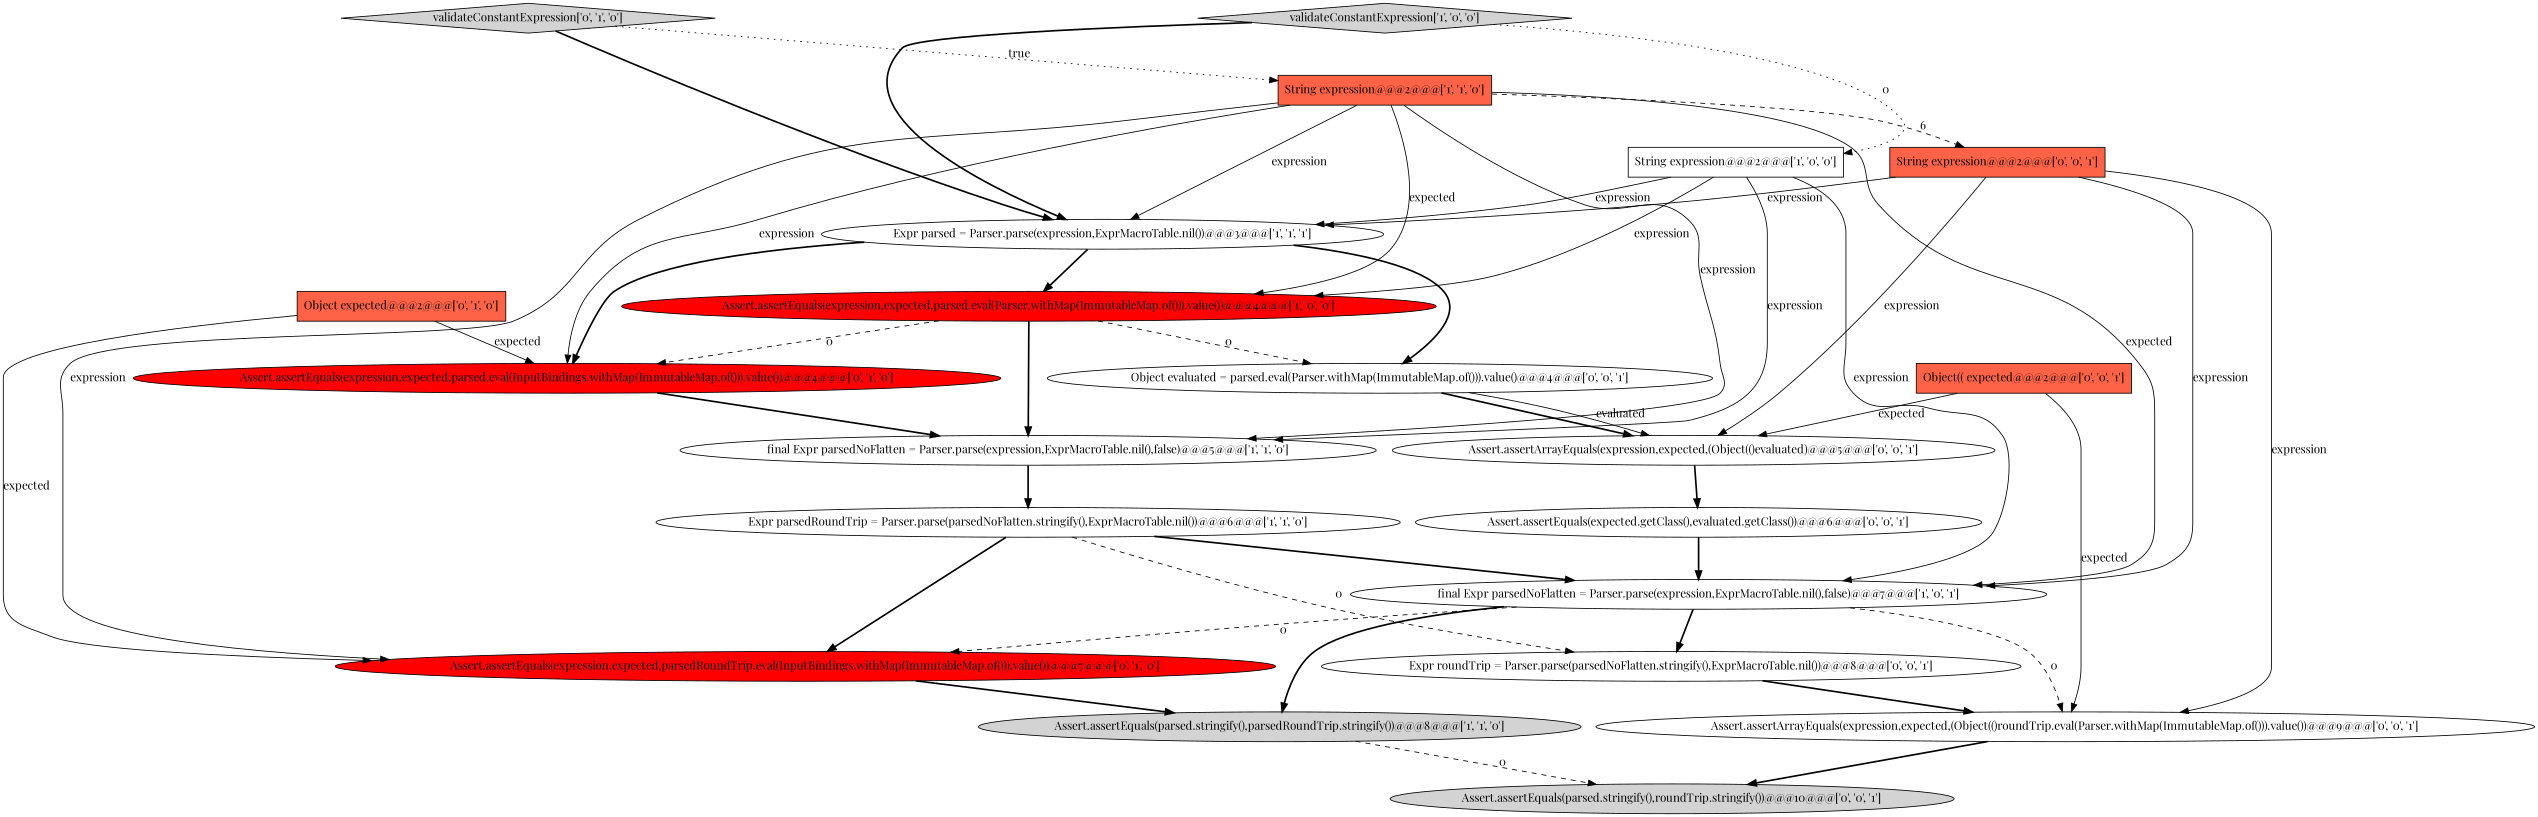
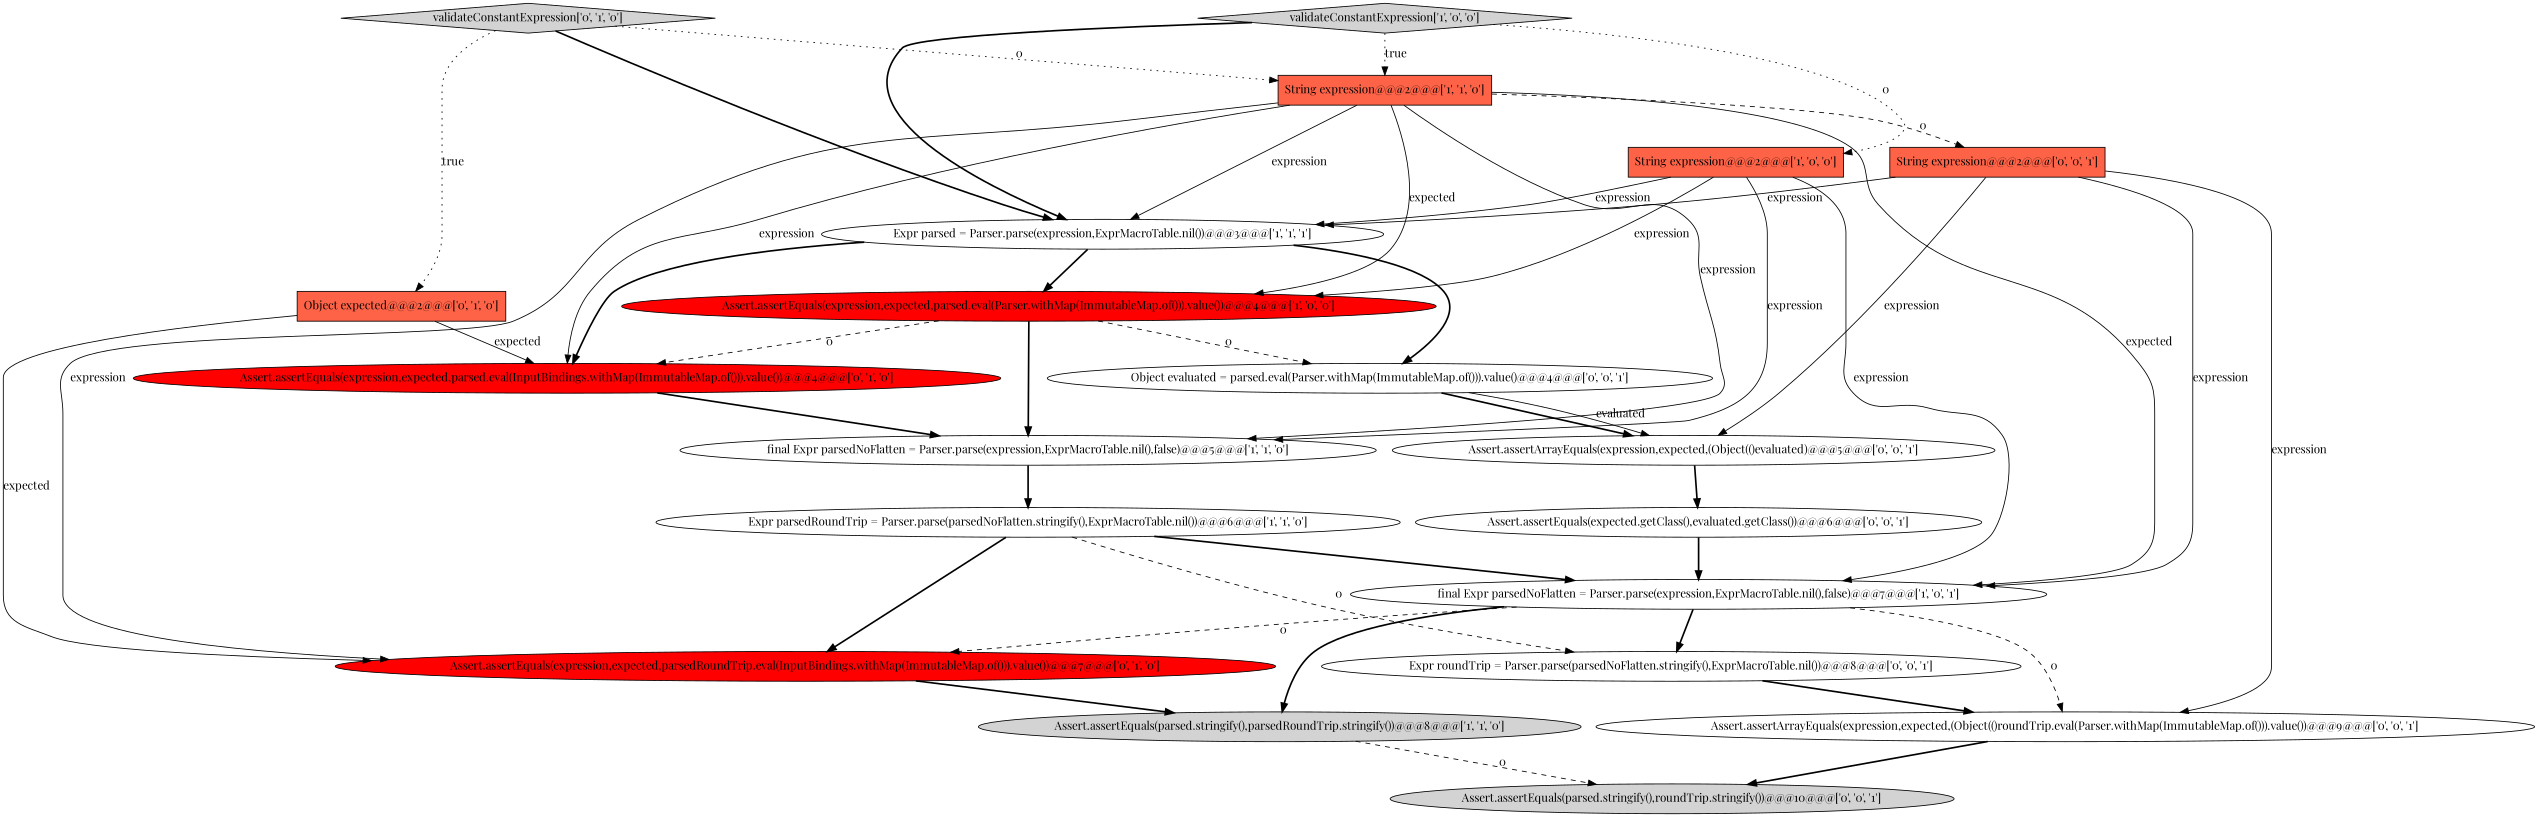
none -> (1385, 50)
(1019, 54) -> (1019, 54)
(1923, 126) -> (1923, 126)
none -> (442, 148)
(1736, 162) -> (1736, 162)
(2024, 378) -> none
